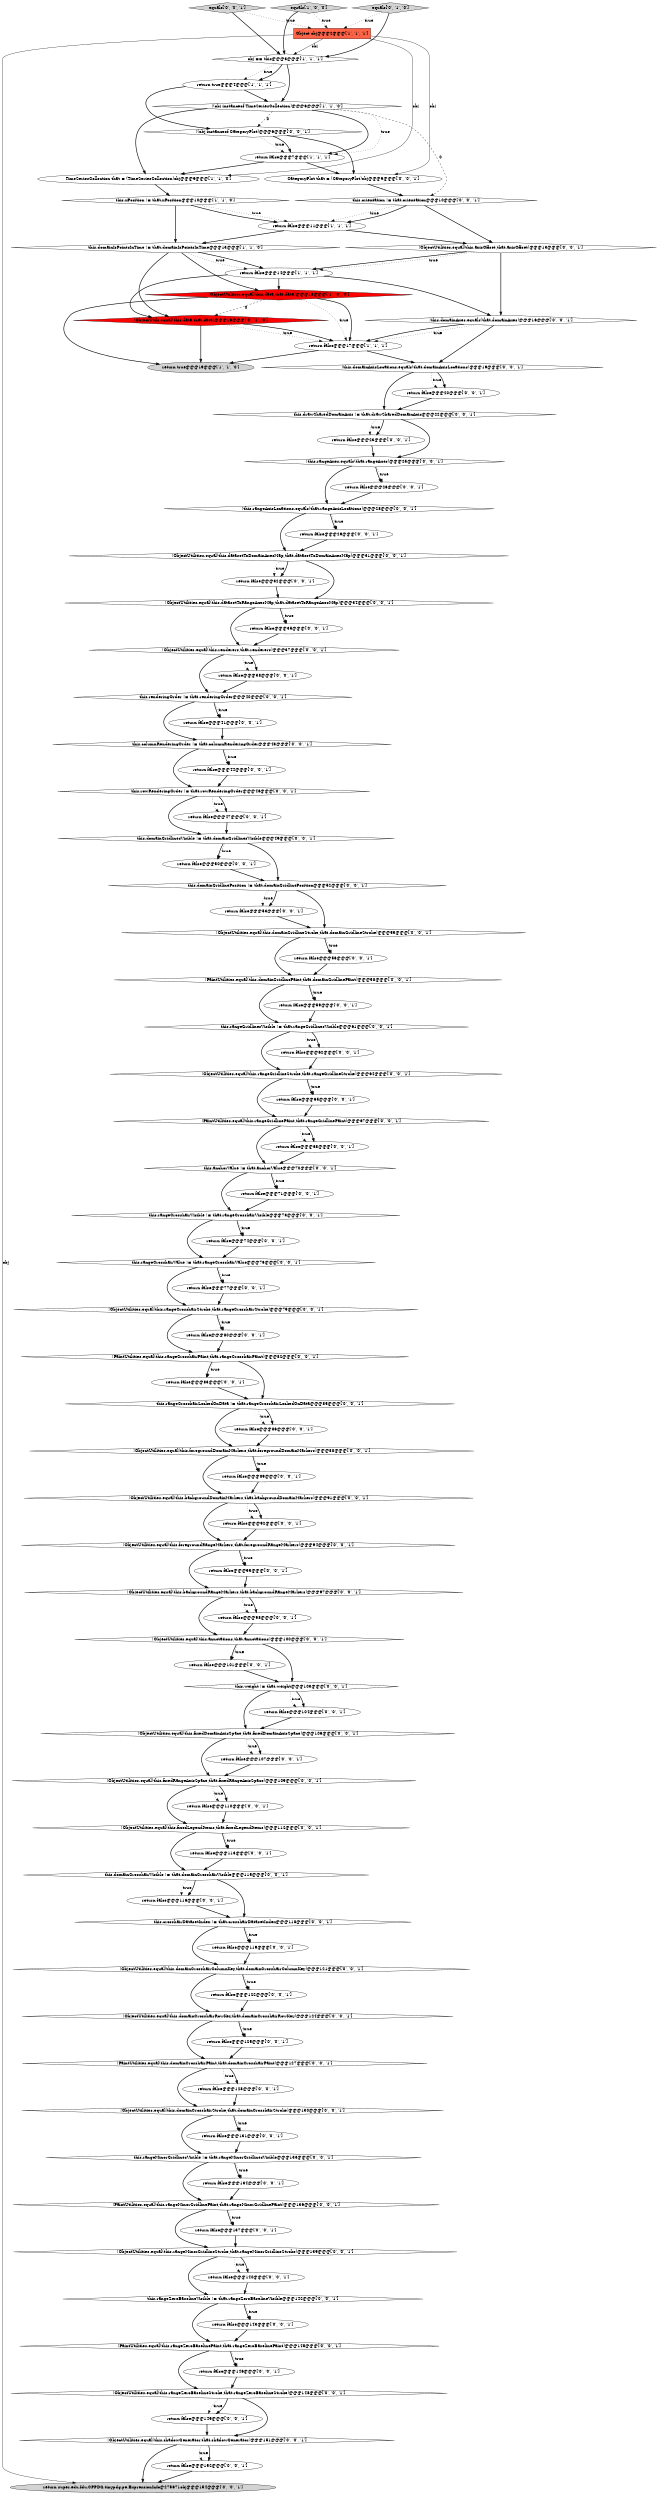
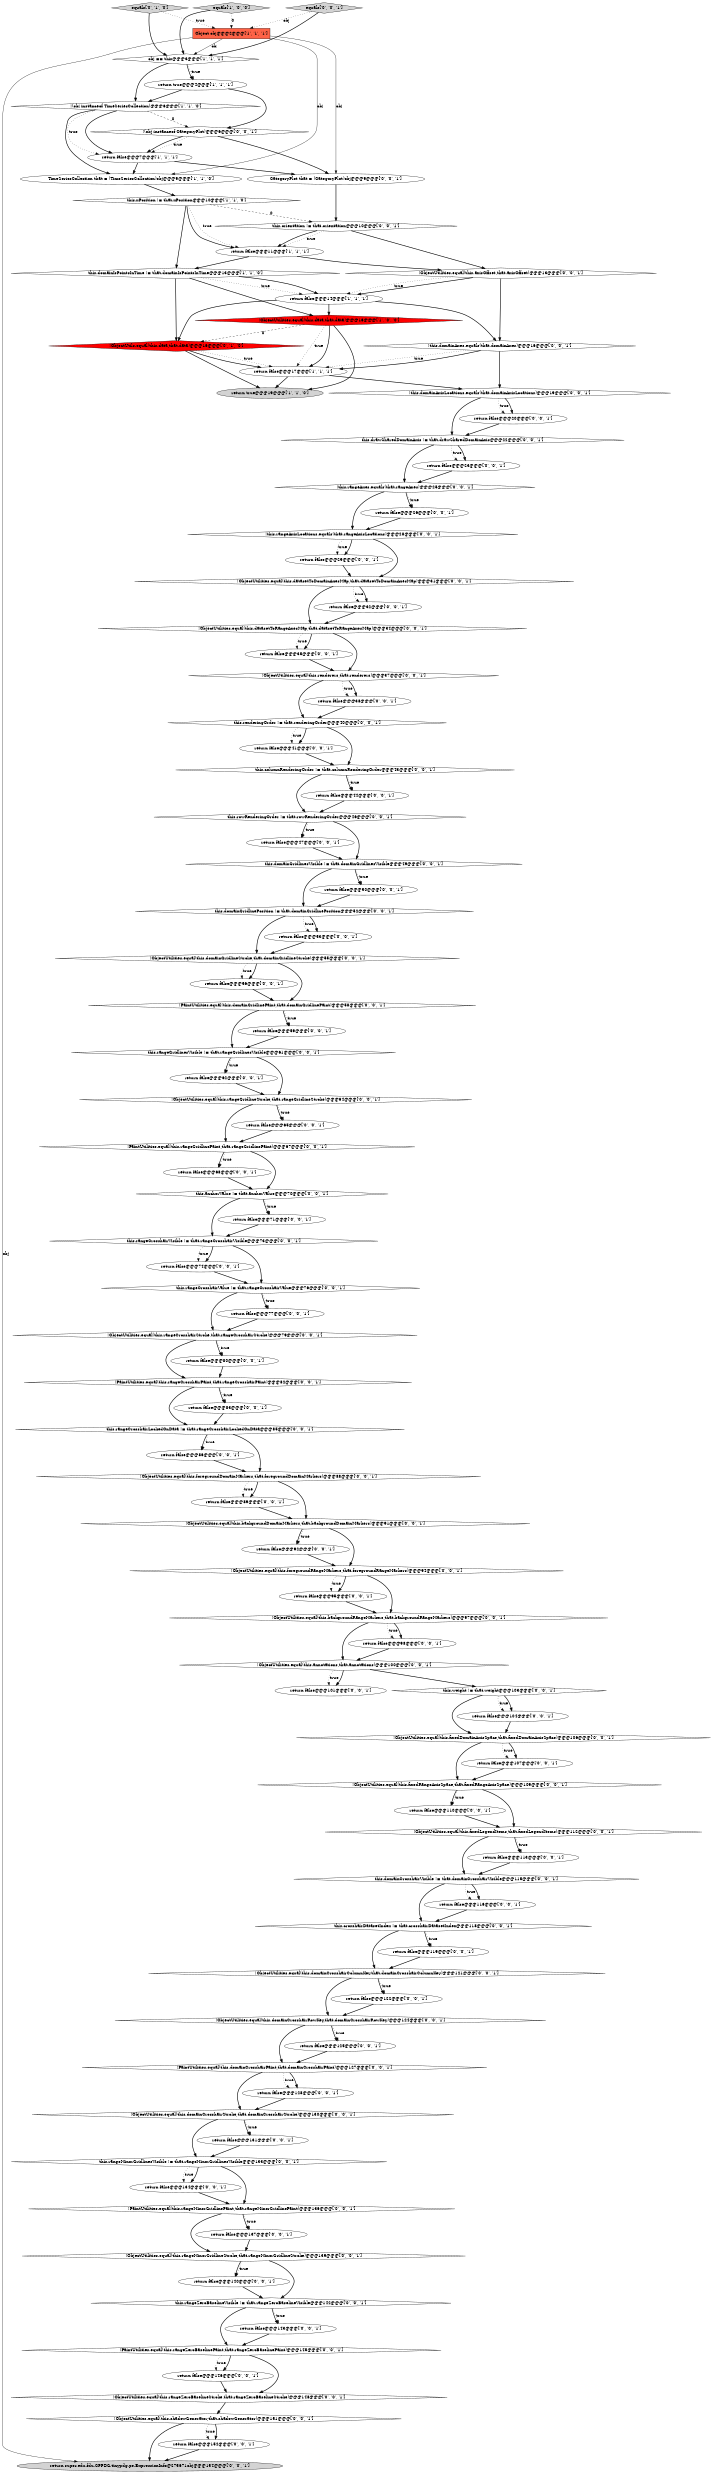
(291, 21) -> (286, 21)
(326, 21) -> (233, 21)
(410, 126) -> (260, 213)
(260, 1676) -> none
(207, 2419) -> none
